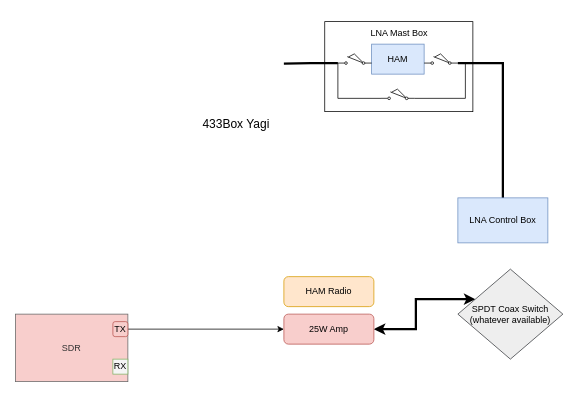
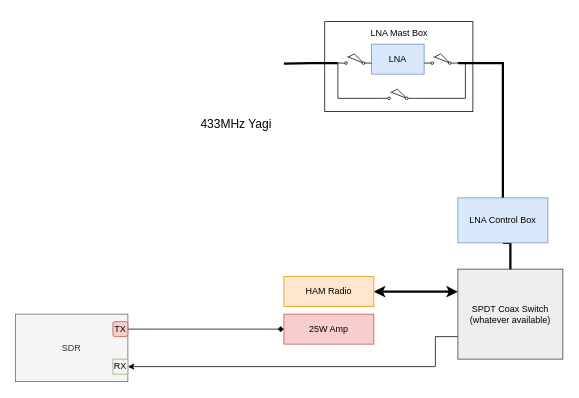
(398, 59) -> (398, 59)
(236, 122) -> (236, 122)
none -> (510, 252)
(329, 291) -> (329, 291)
(416, 305) -> (416, 291)
(510, 314) -> (510, 314)
(277, 329) -> (277, 329)
(329, 329) -> (329, 329)
(72, 348) -> (72, 348)
none -> (310, 366)
